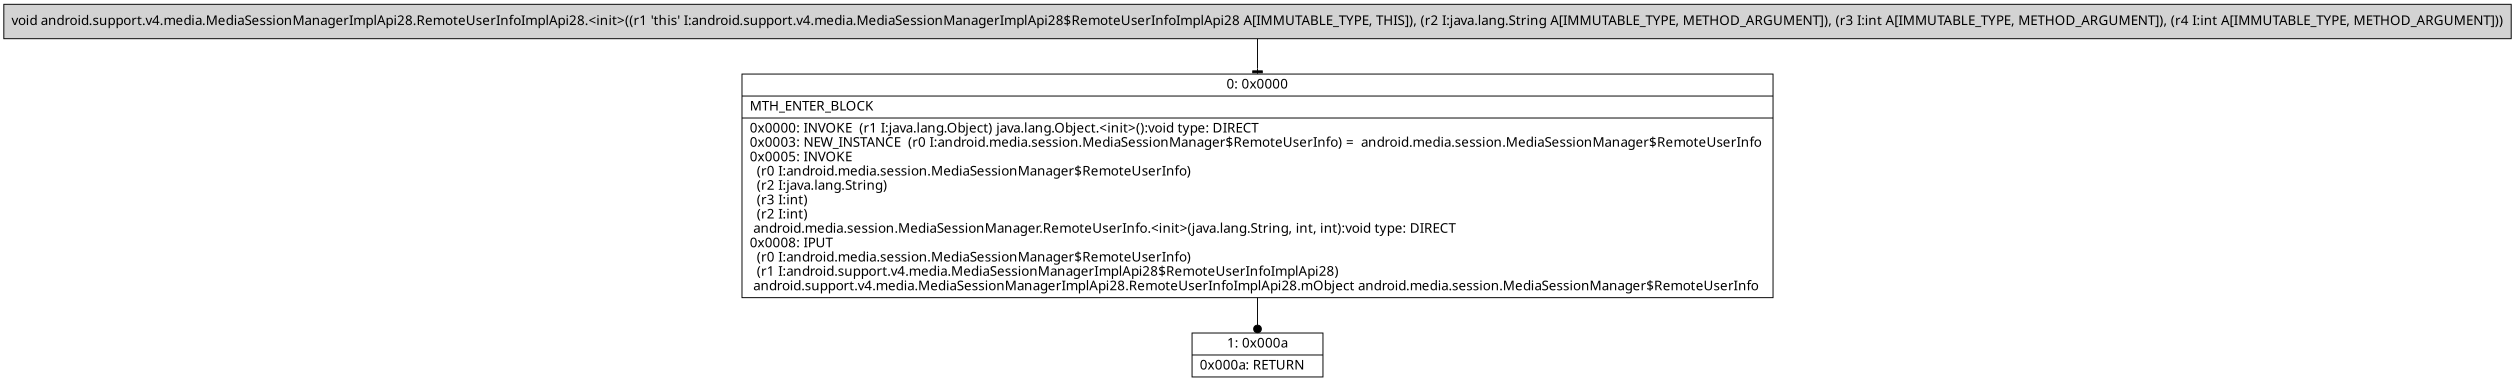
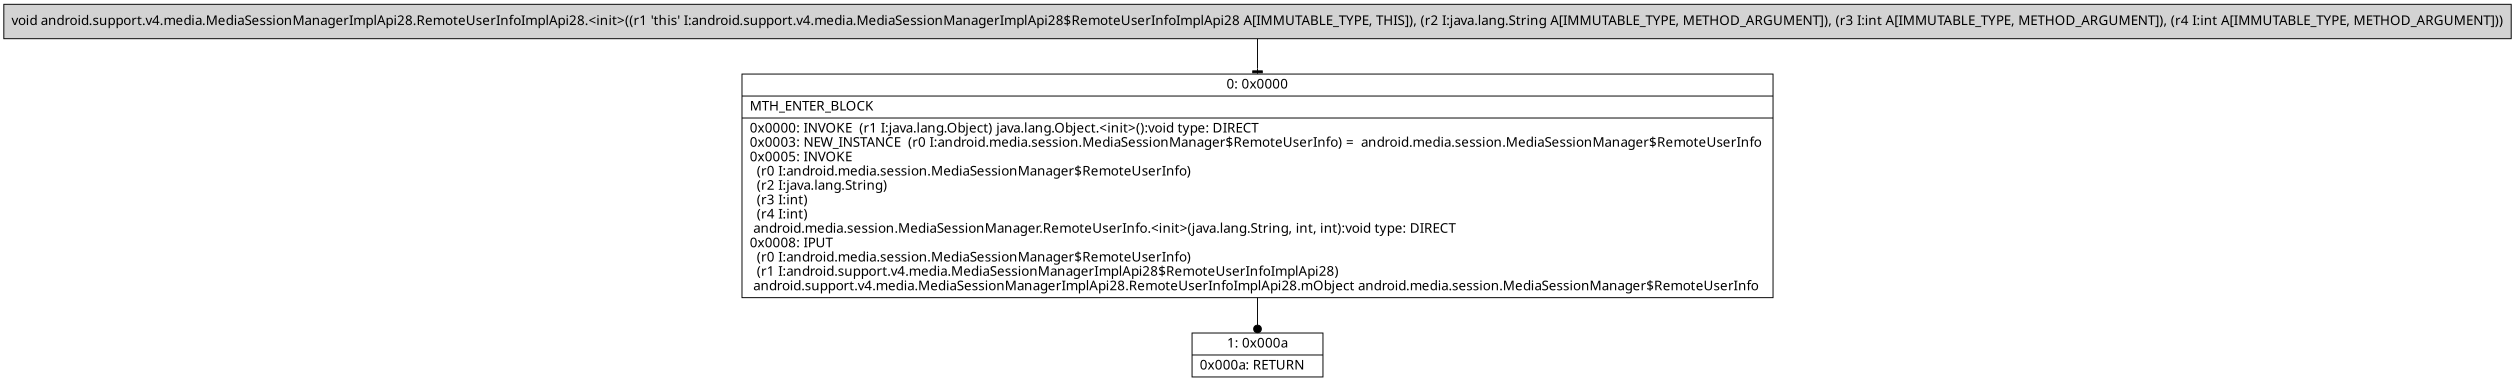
(779, 215) -> (779, 215)
